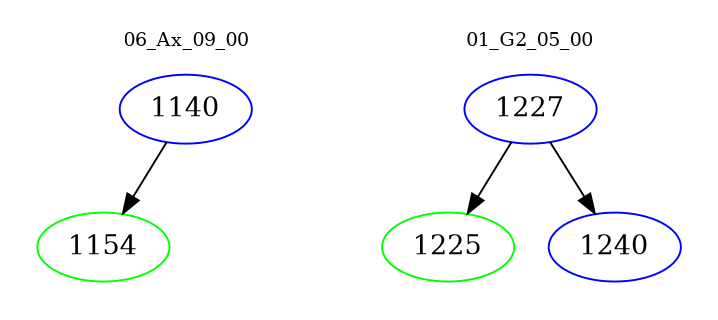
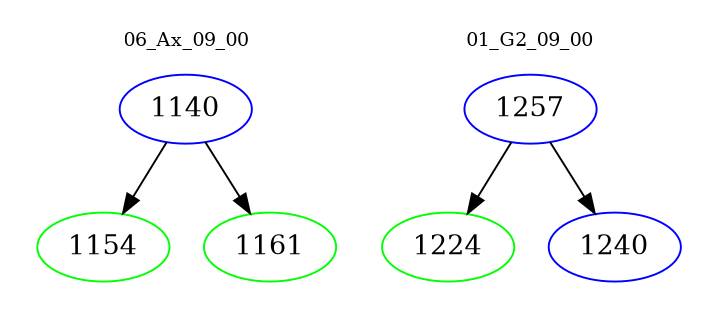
(531, 41) -> (531, 41)
(531, 109) -> (531, 109)
none -> (270, 247)
(448, 247) -> (448, 247)
